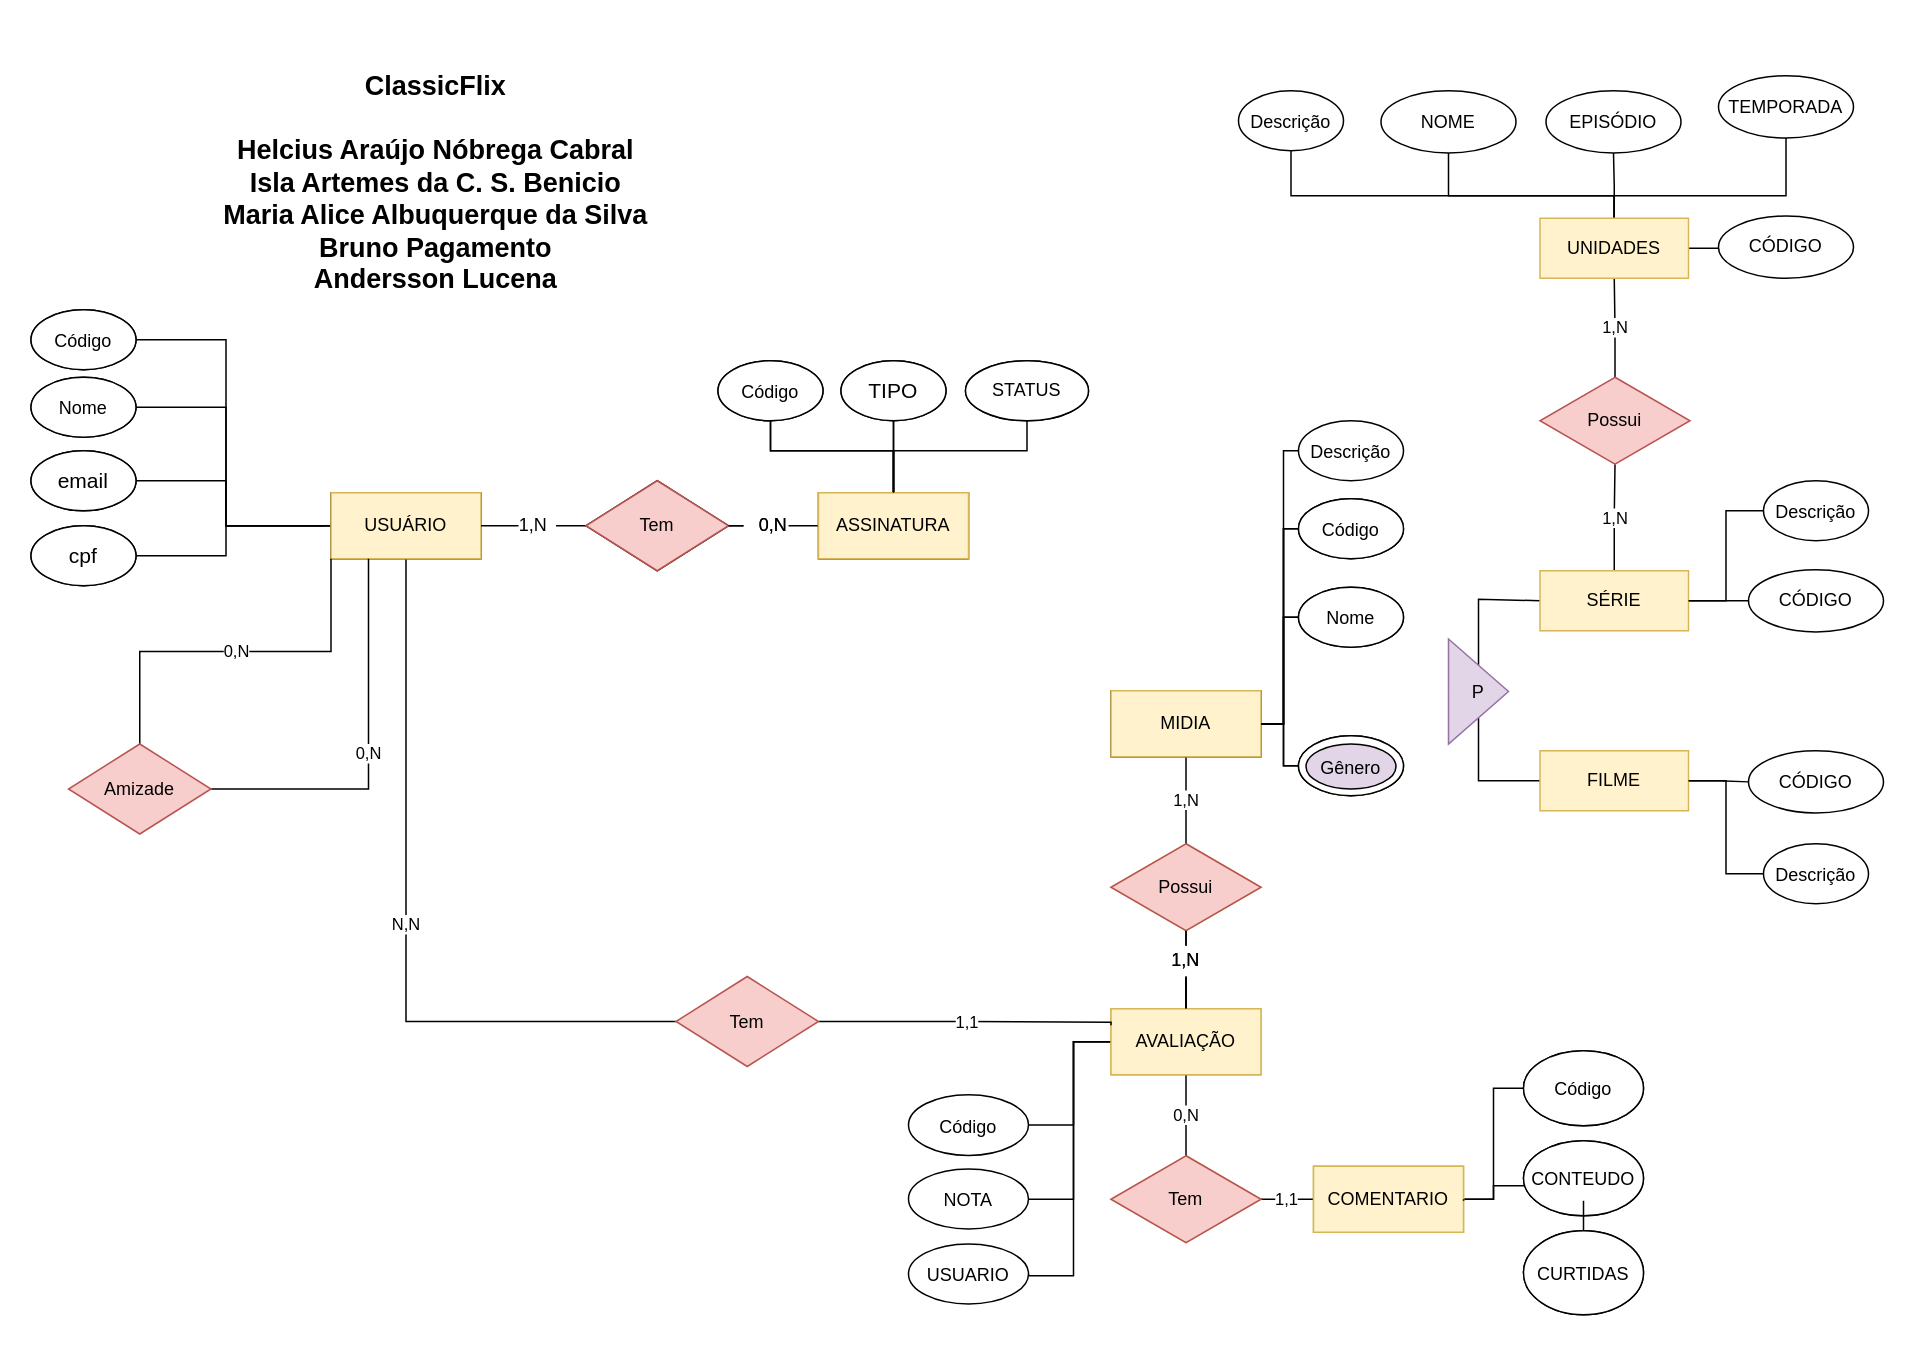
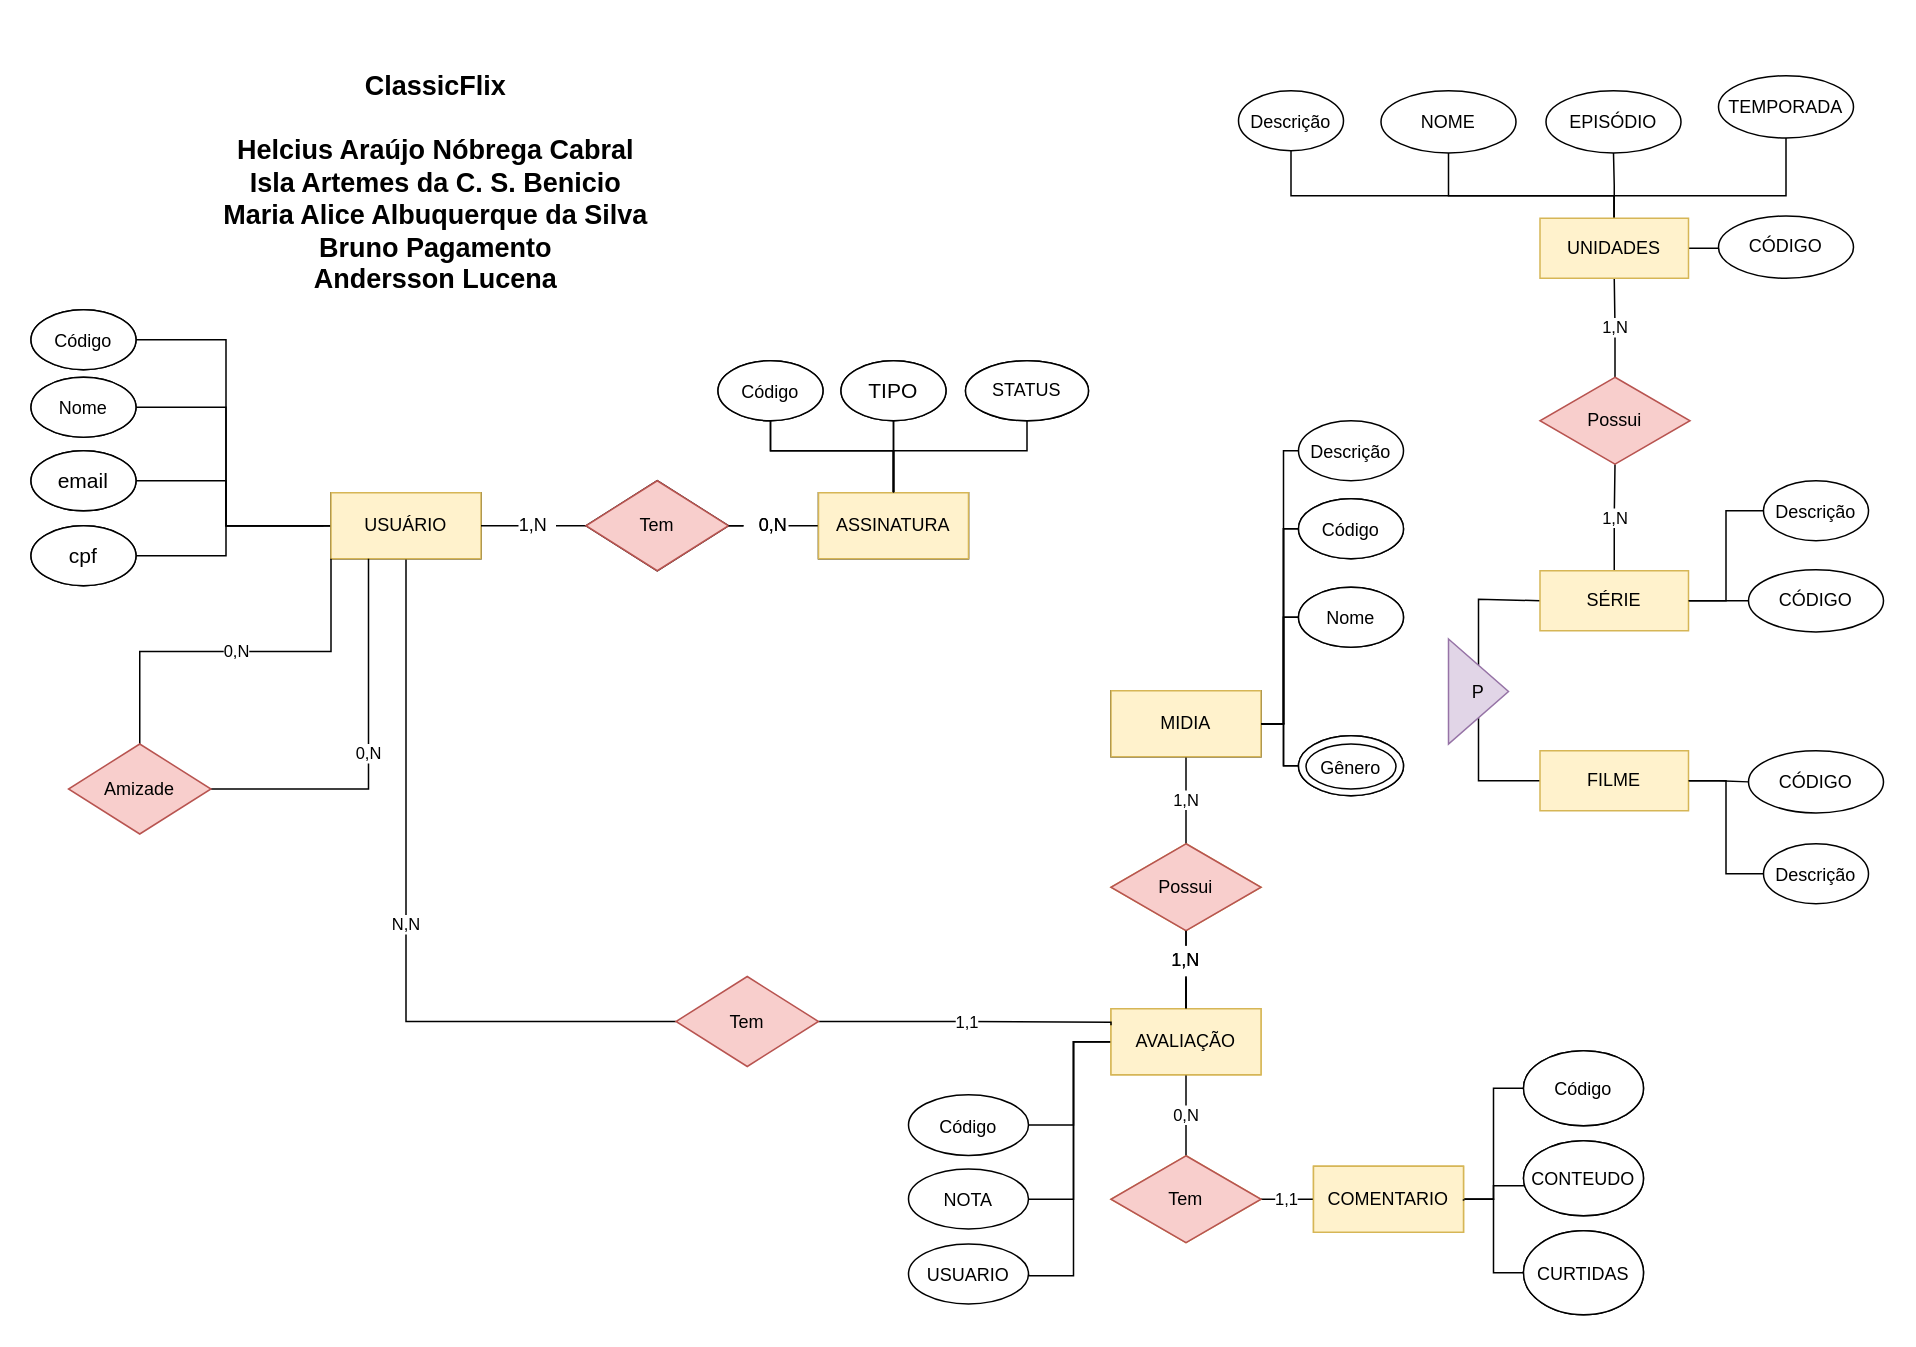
(1351, 767) -> (1351, 767)
(1583, 1201) -> (1493, 1253)
